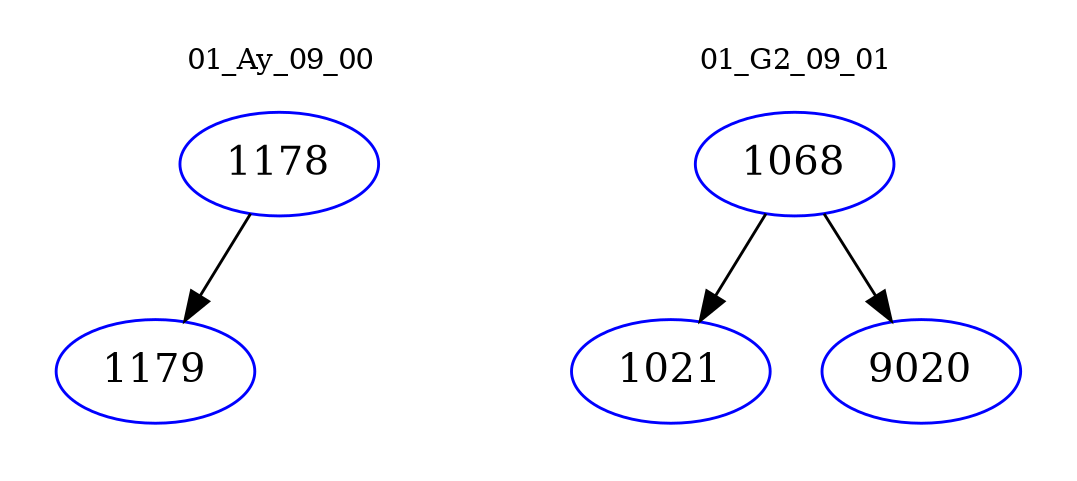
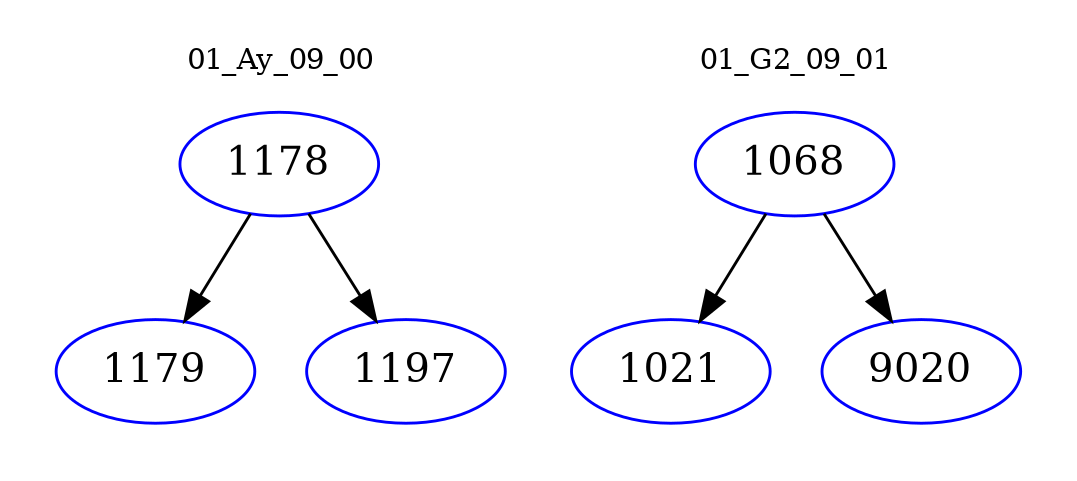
none -> (406, 371)
